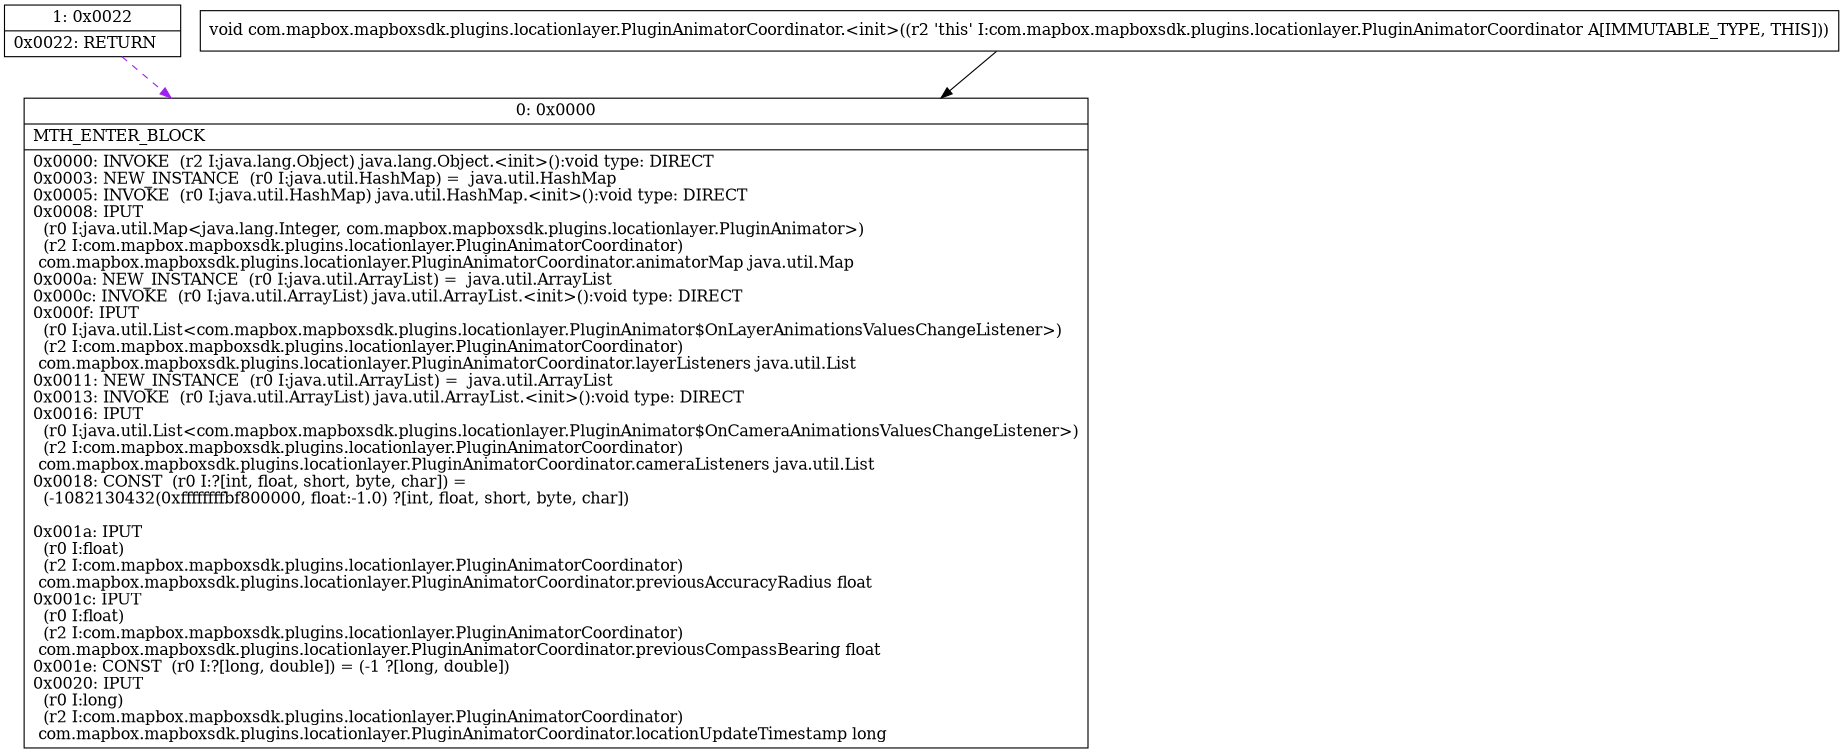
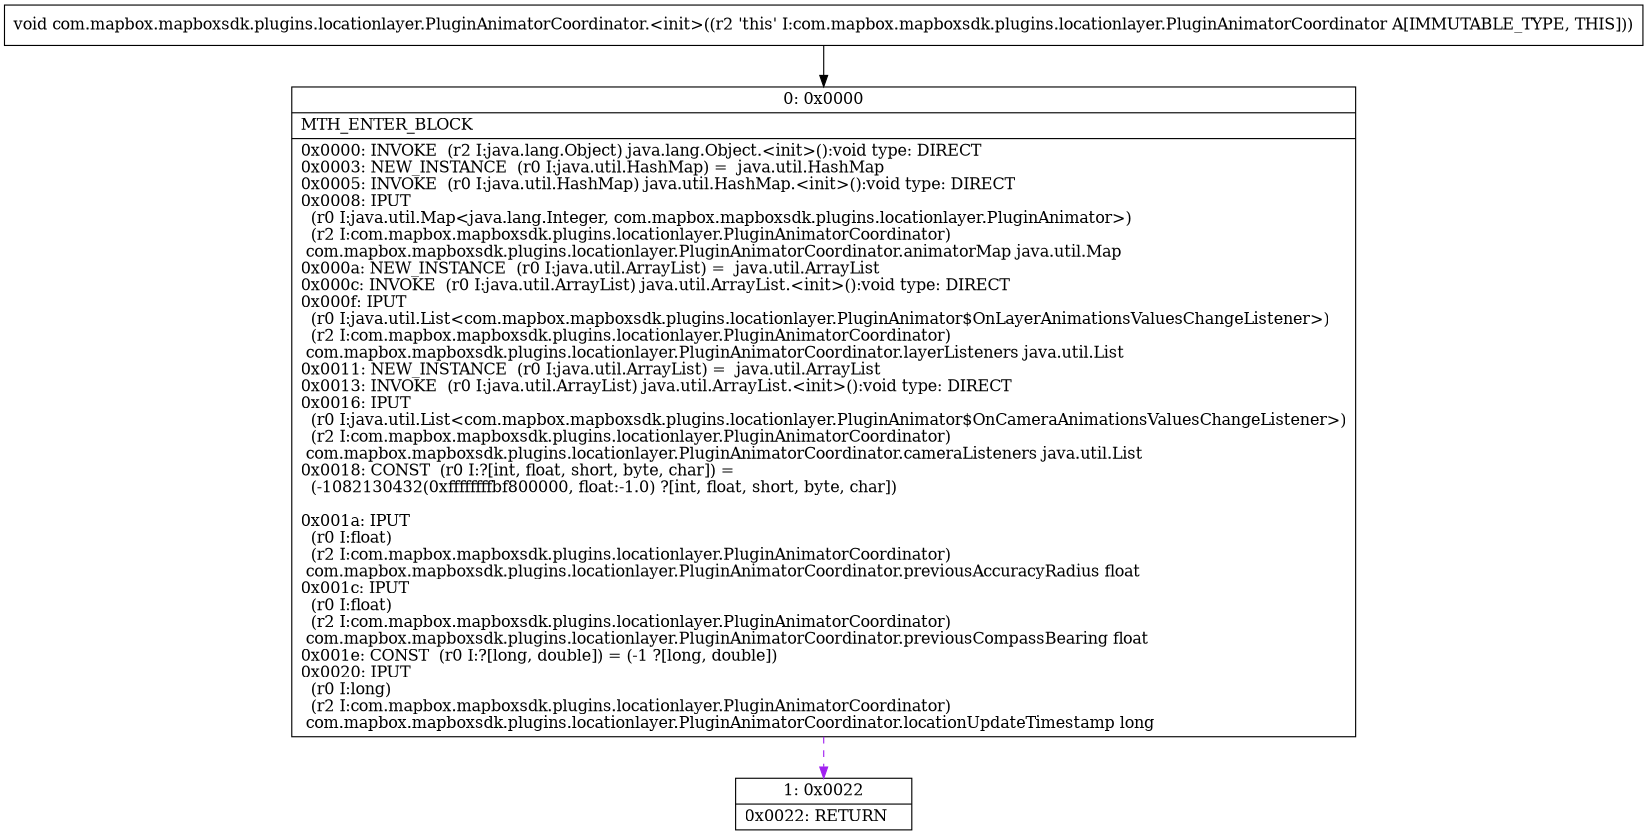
(142, 74) -> (824, 752)
